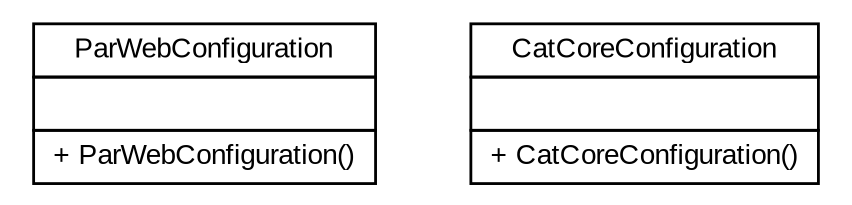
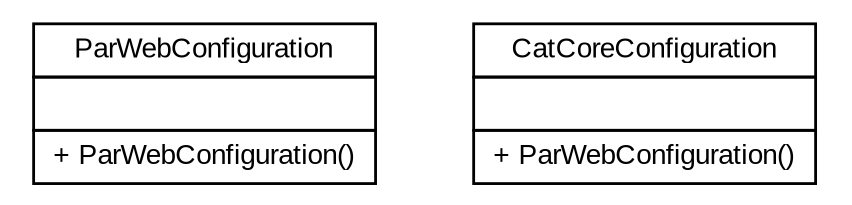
(645, 156) -> (645, 156)
